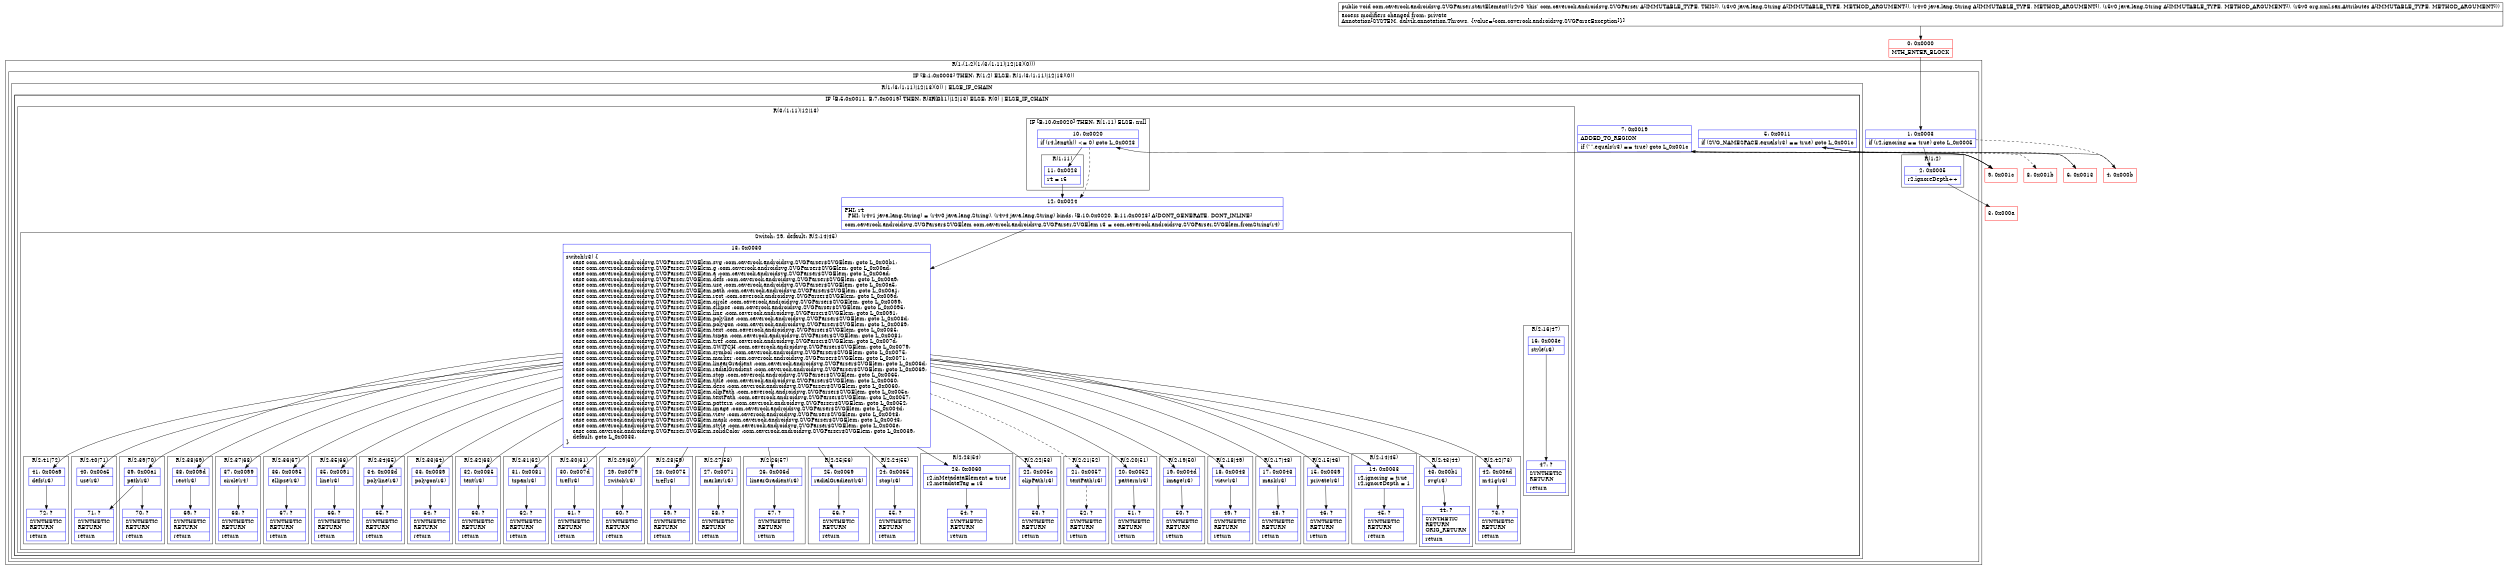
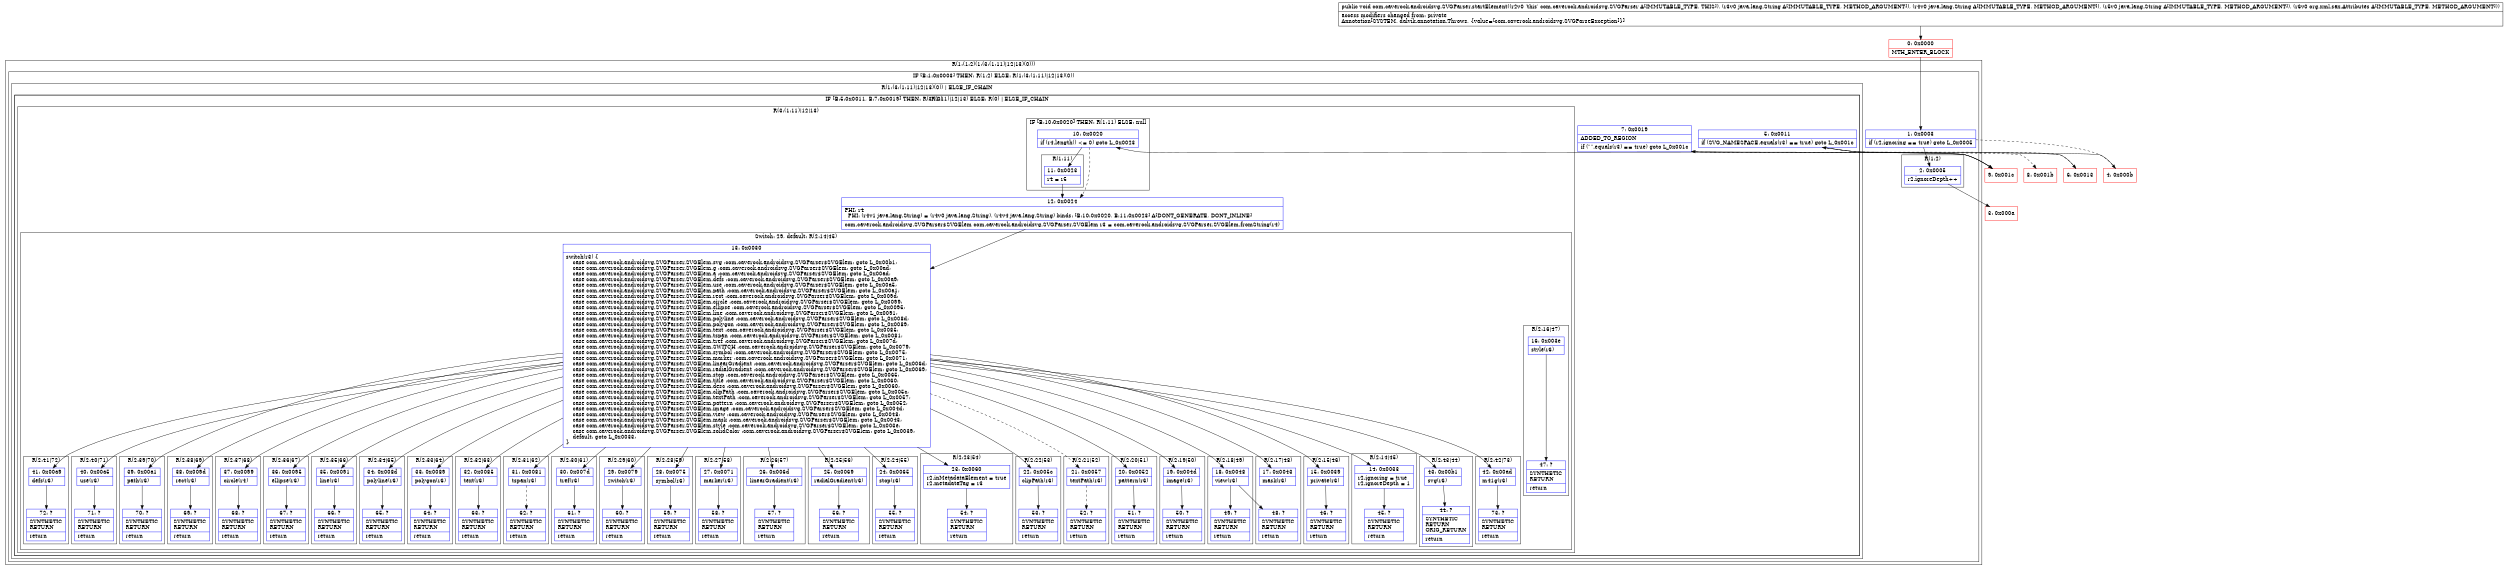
(666, 481) -> (670, 481)
(527, 495) -> (527, 495)
(1278, 495) -> (1249, 496)
(123, 496) -> (95, 495)
